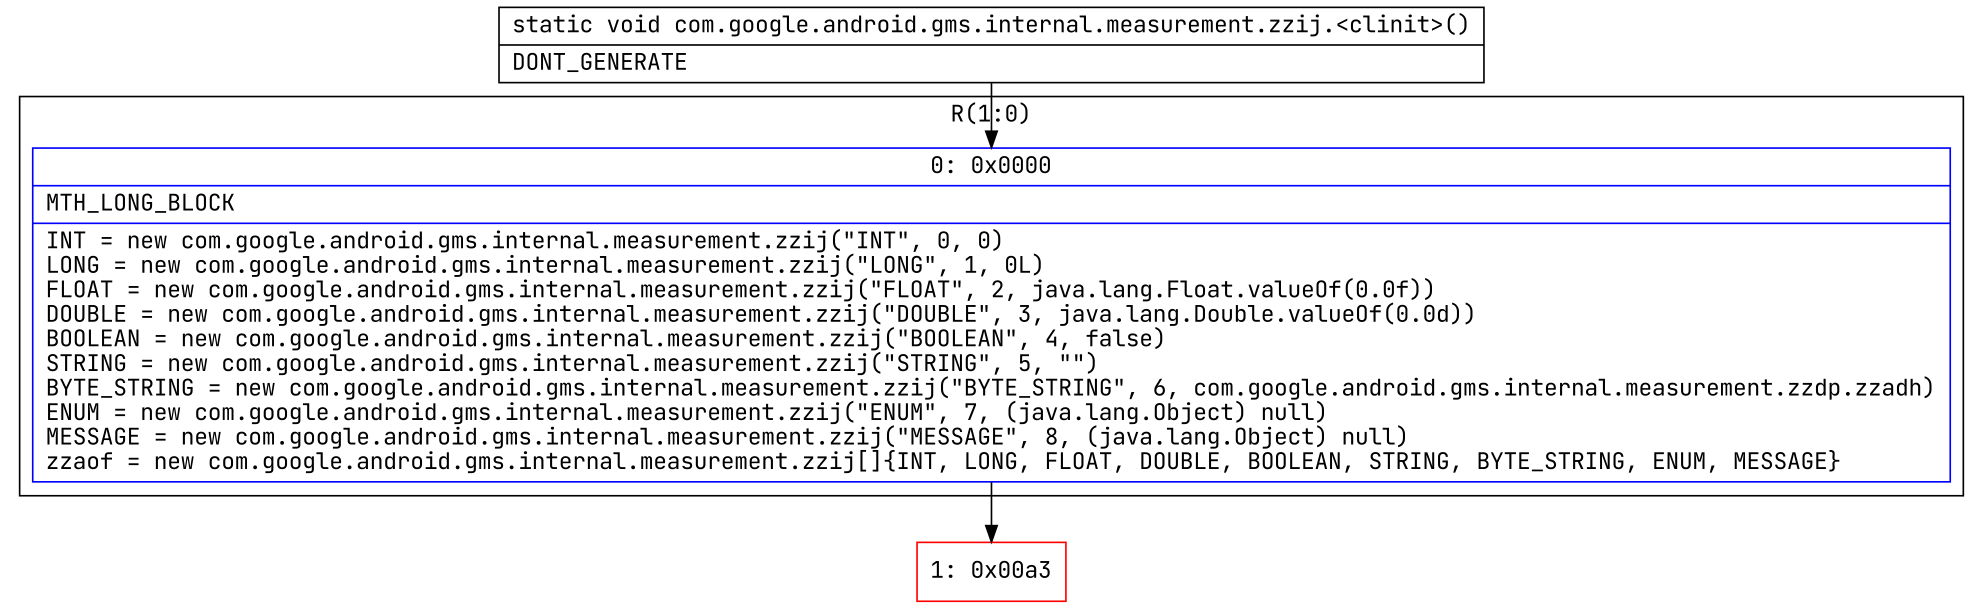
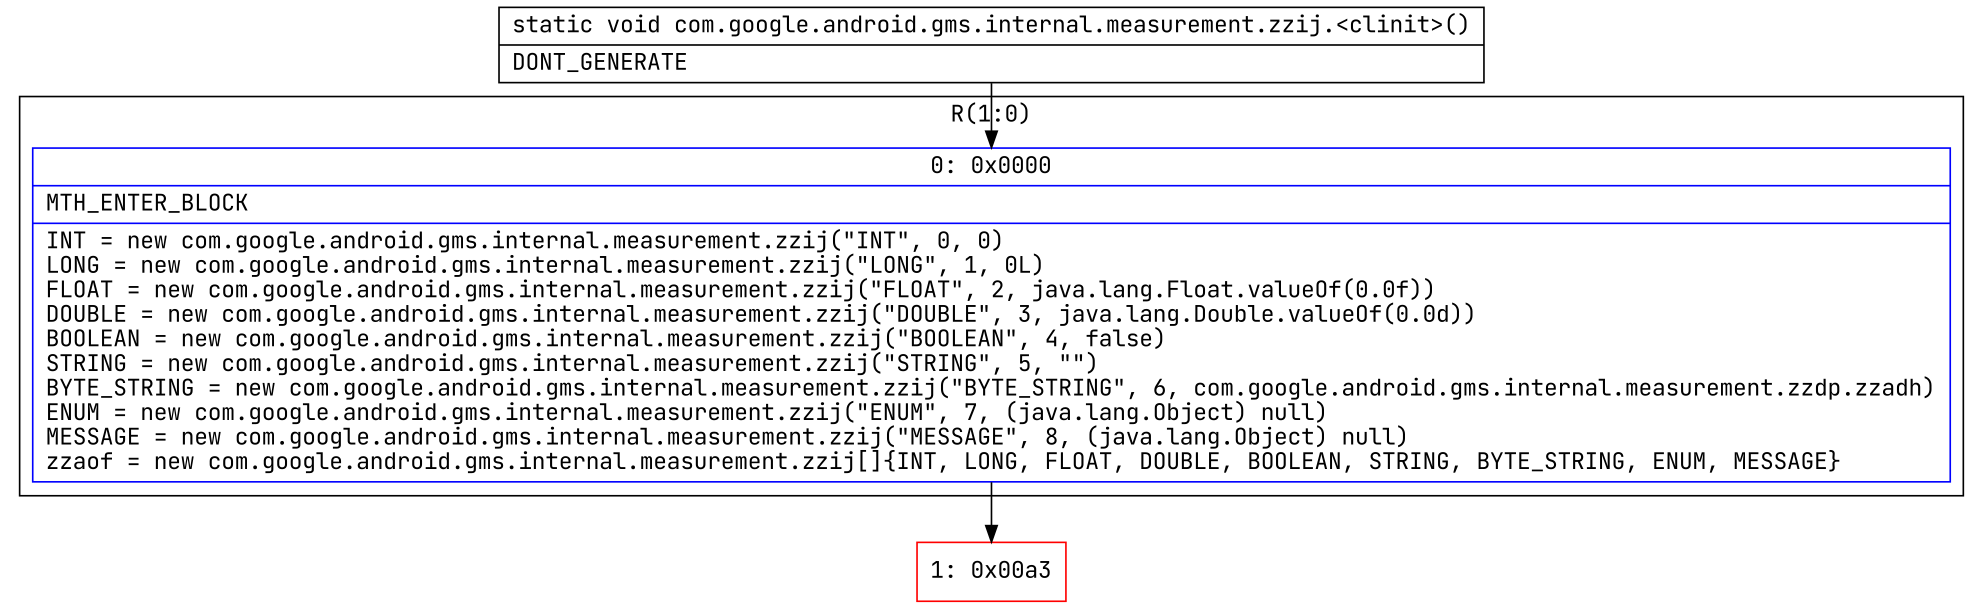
(141, 204) -> (147, 204)
